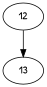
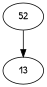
(23, 17) -> (23, 17)
